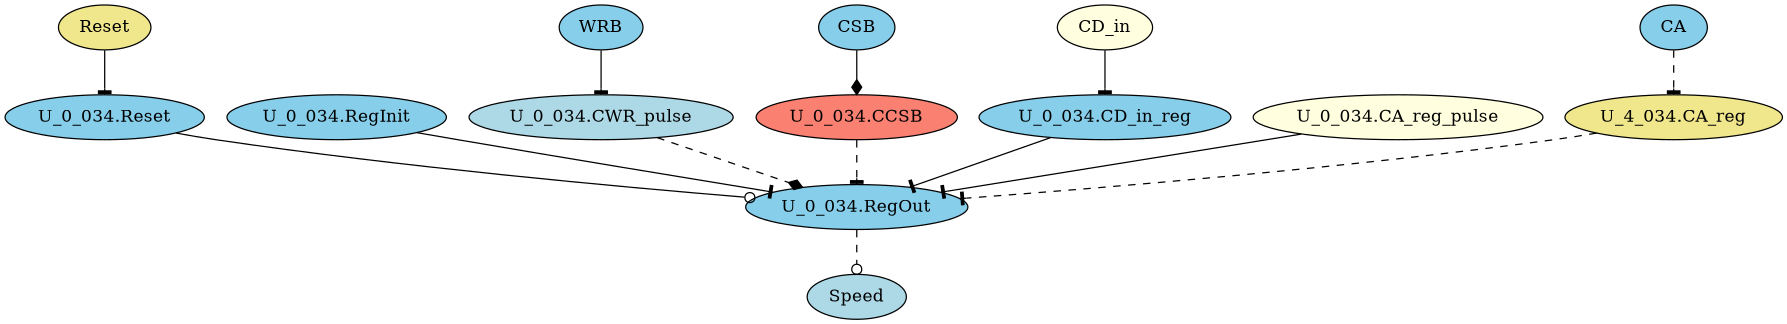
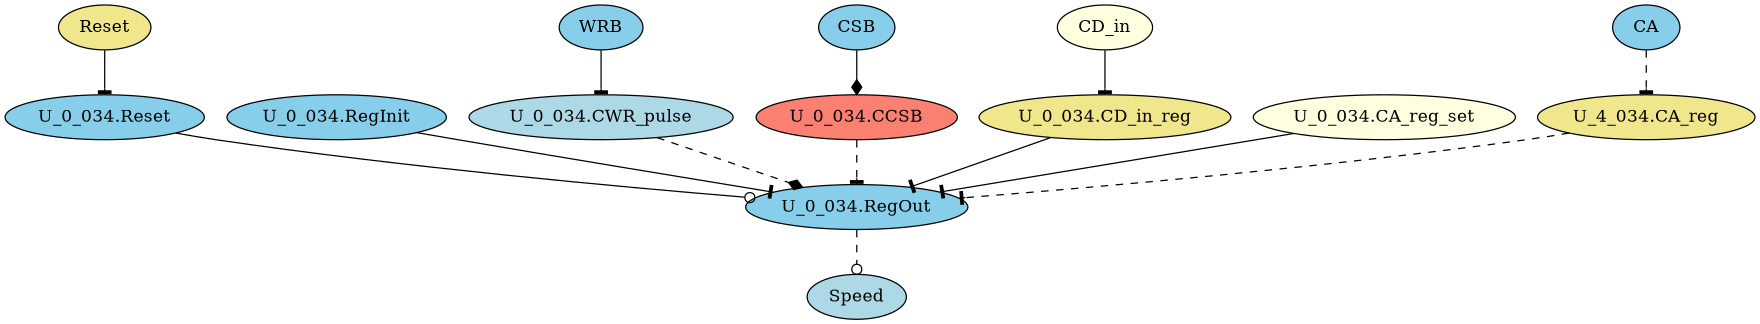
(1105, 117) -> (1105, 117)
(1398, 117) -> (1384, 117)
